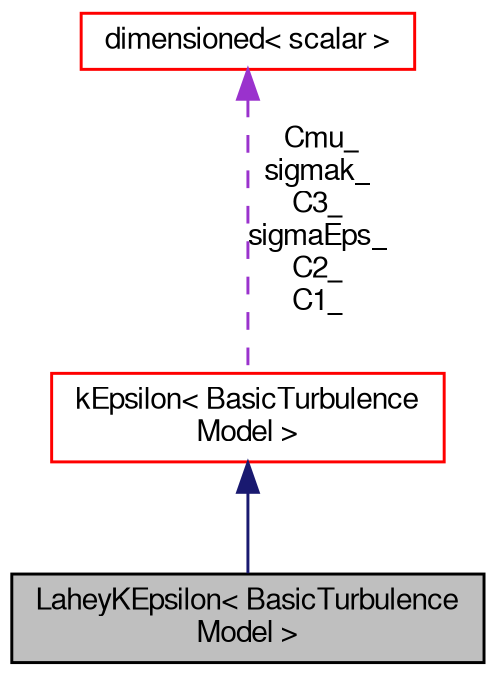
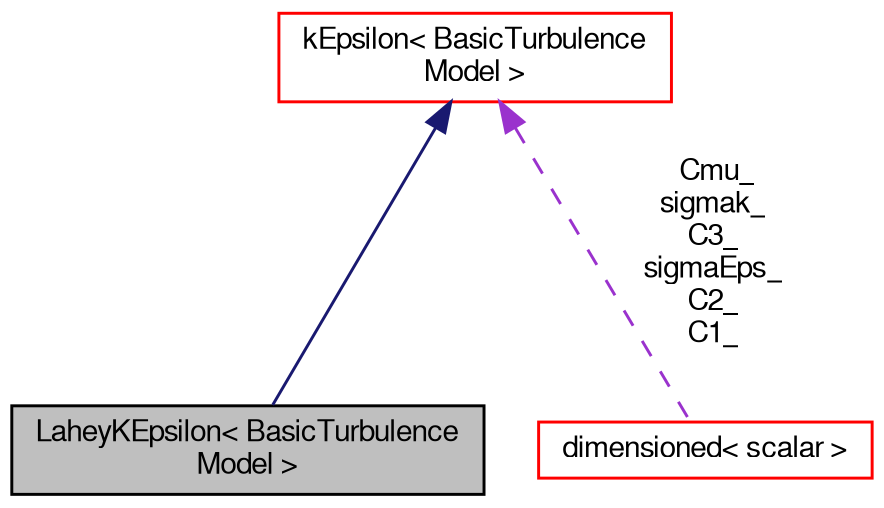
(248, 236) -> (603, 275)
